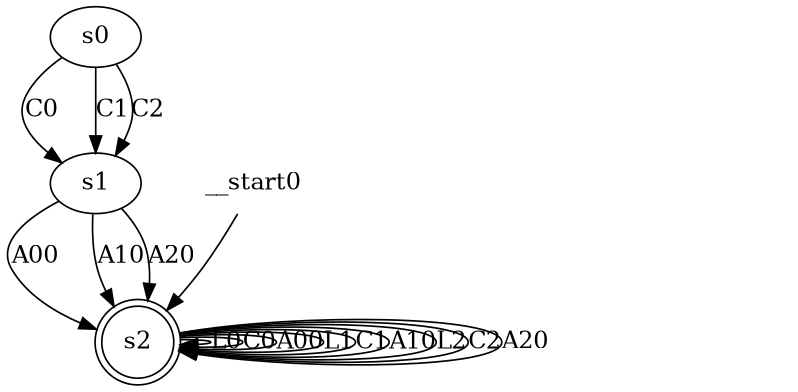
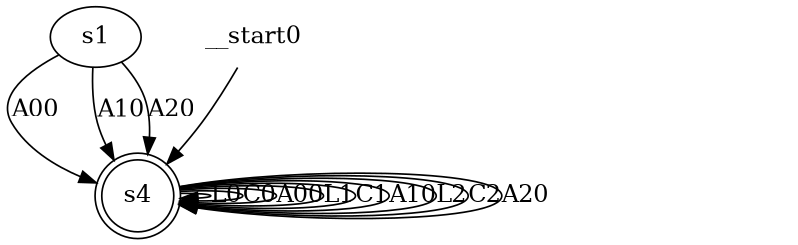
(96, 37) -> none
(138, 342) -> (138, 196)
